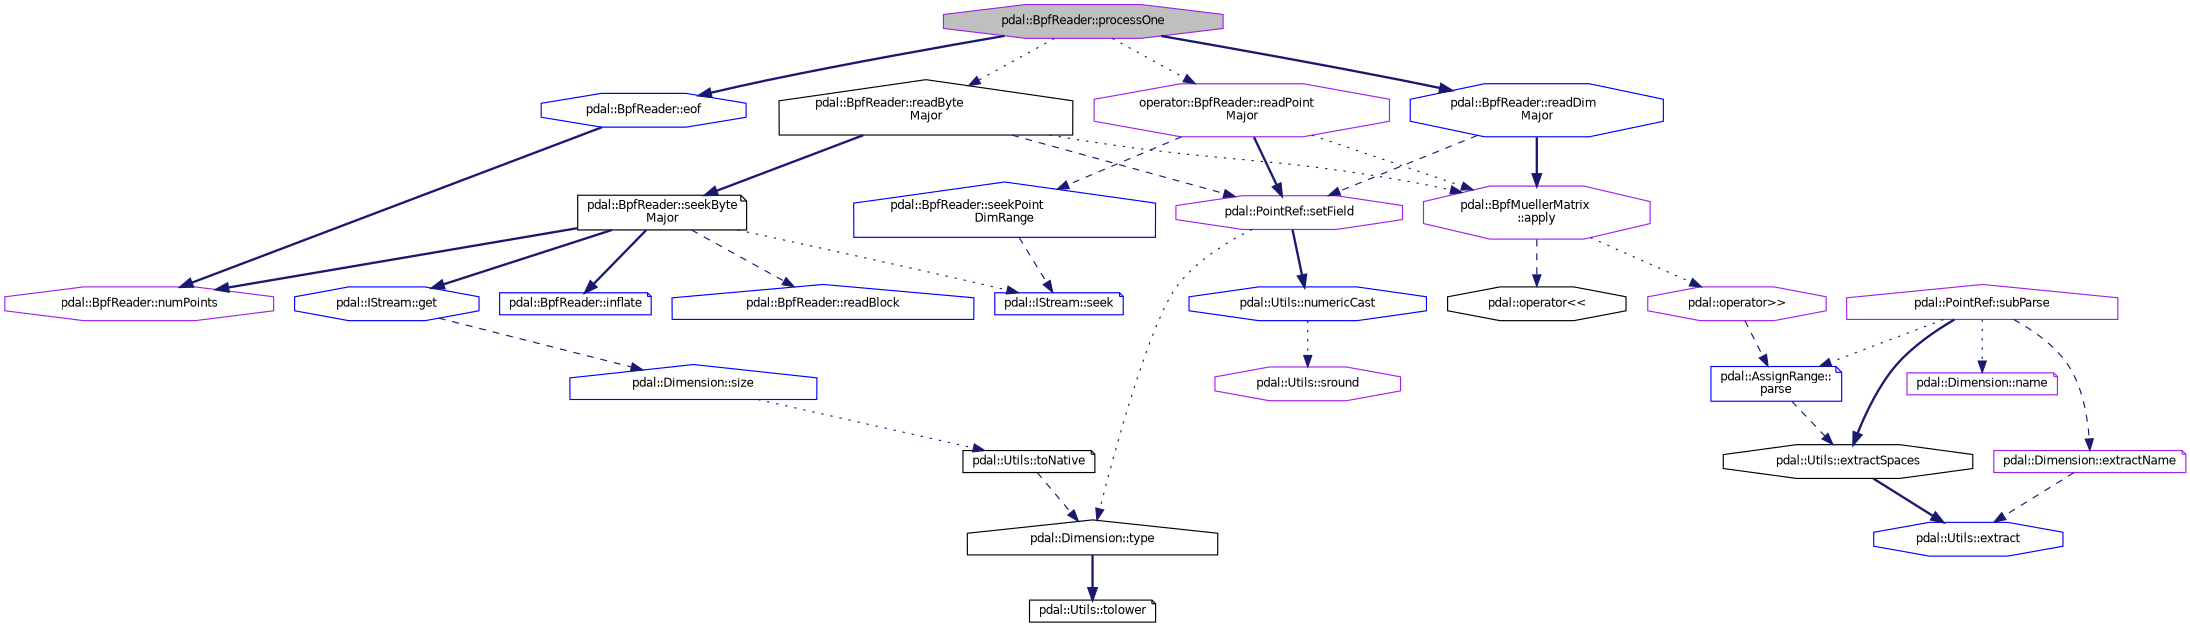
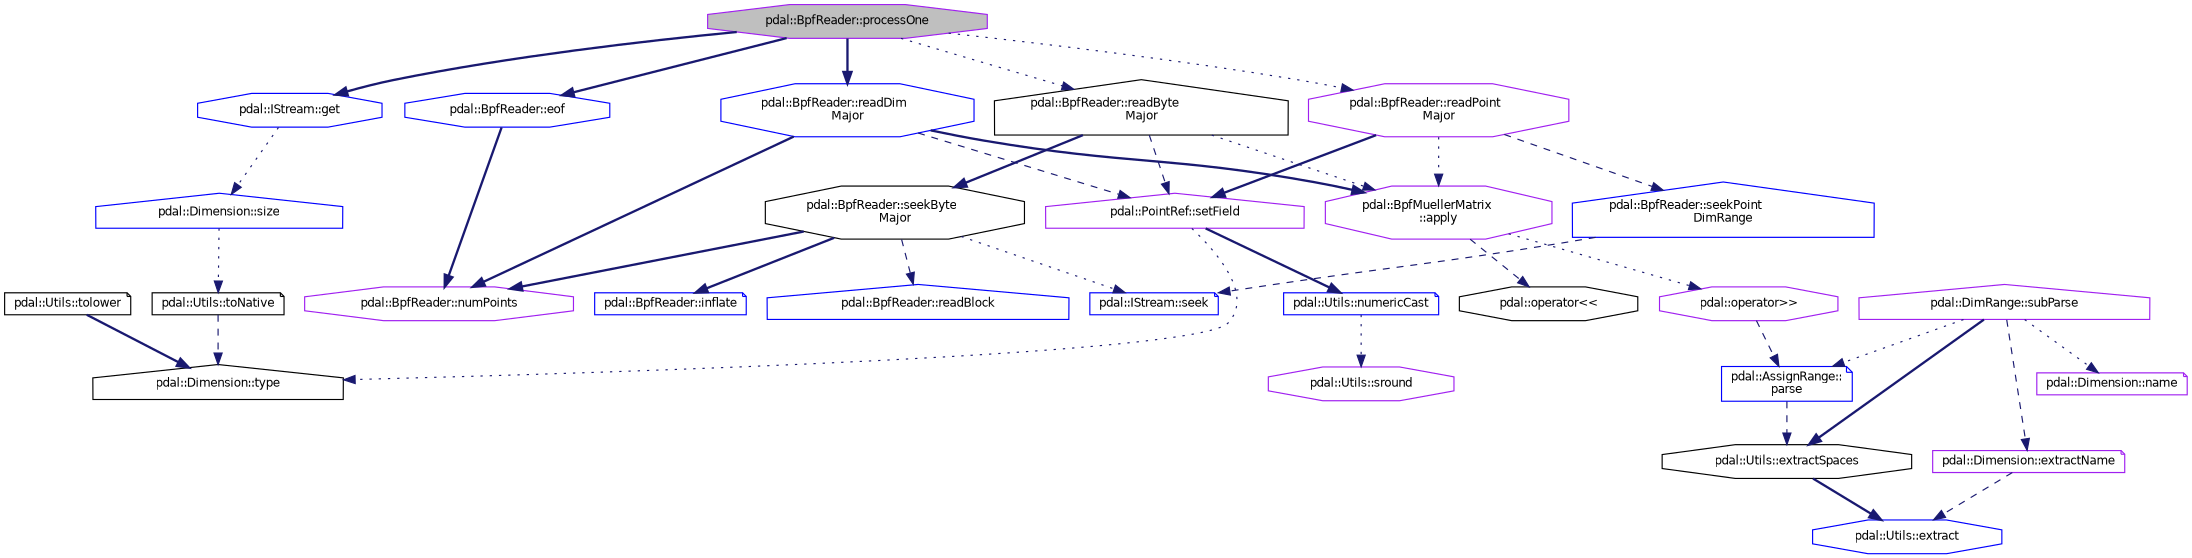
(1242, 110) -> (1439, 110)
none -> (638, 209)
(662, 213) -> (895, 213)
(1289, 213) -> (1175, 213)
(528, 257) -> (541, 55)
(1308, 304) -> (1361, 304)
(1982, 304) -> (2004, 304)
(535, 343) -> (258, 156)
(1093, 572) -> (133, 338)
